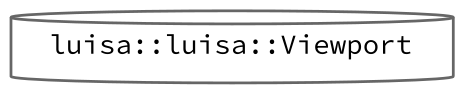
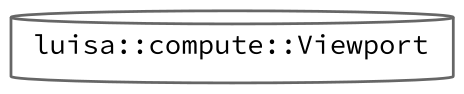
(232, 47) -> (232, 47)
